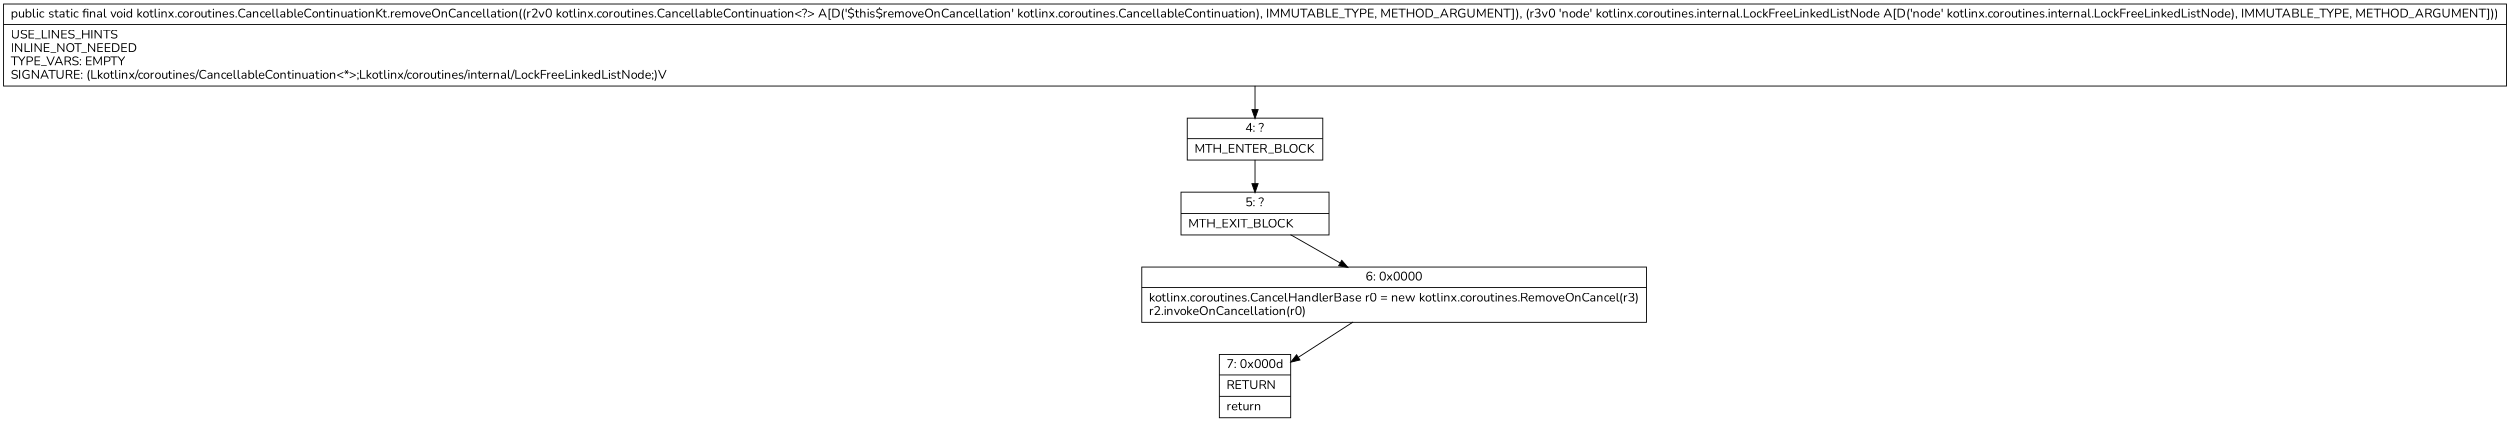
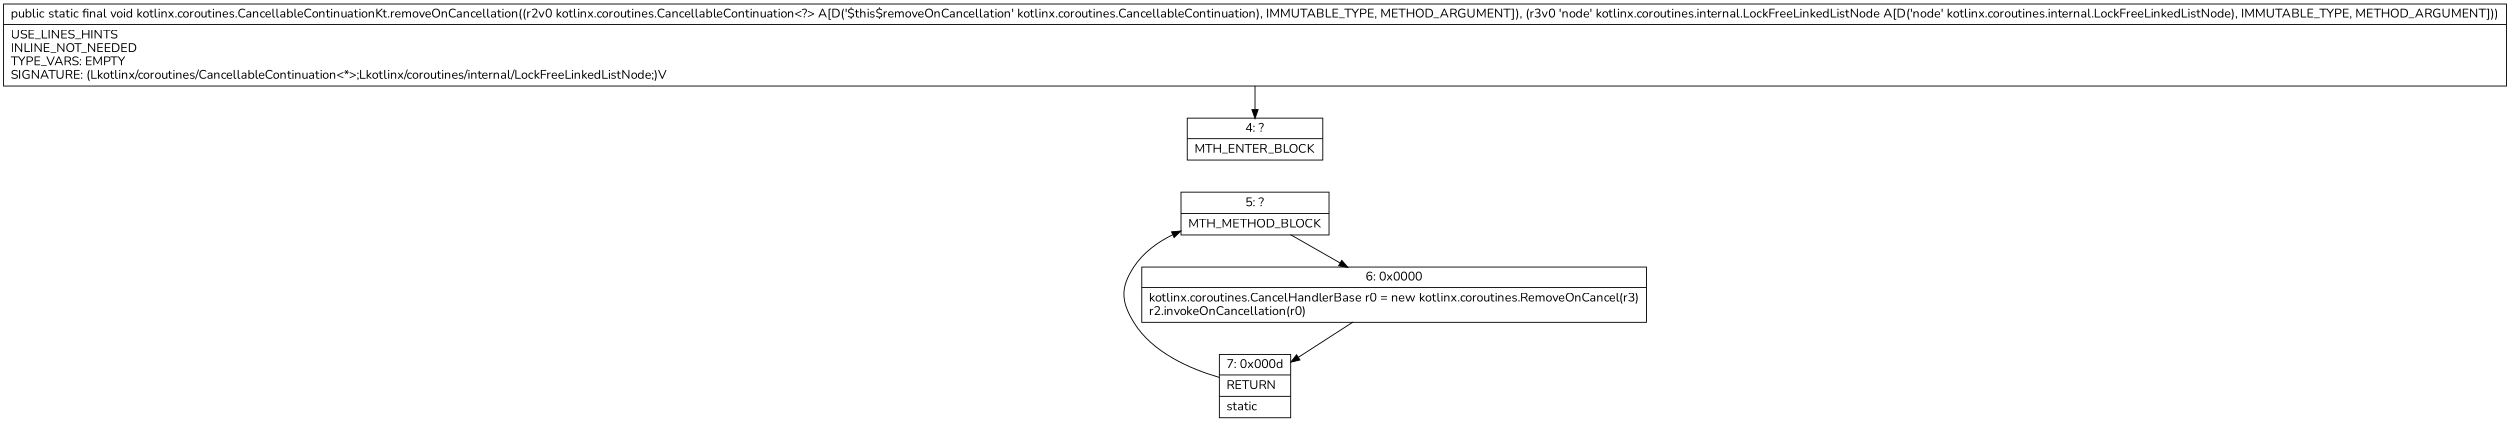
(1255, 172) -> (1132, 319)
(1241, 224) -> (1255, 224)
(1244, 407) -> (1242, 407)
